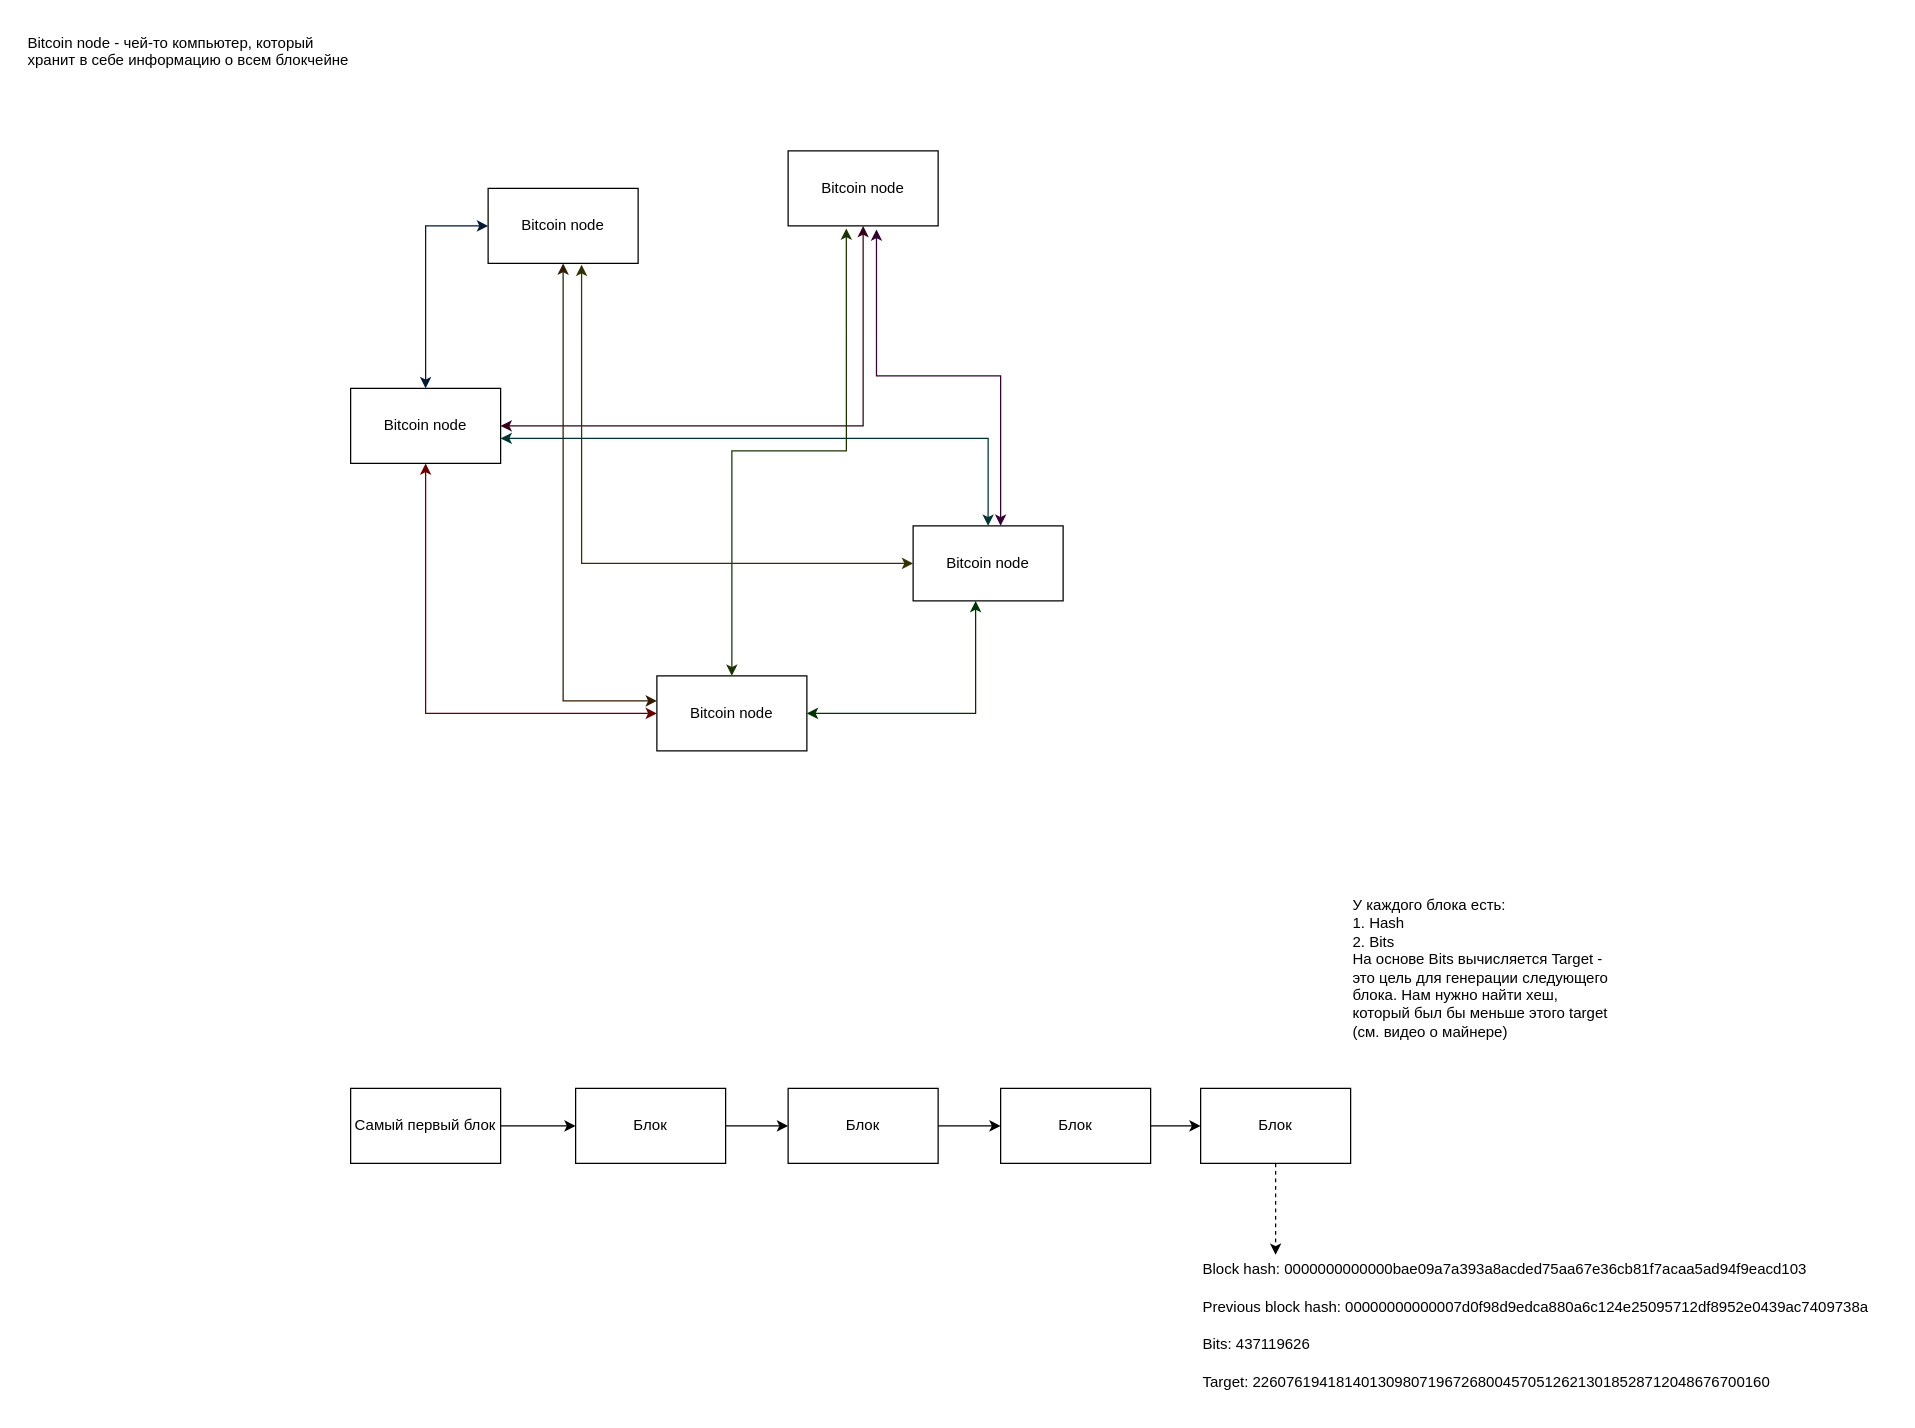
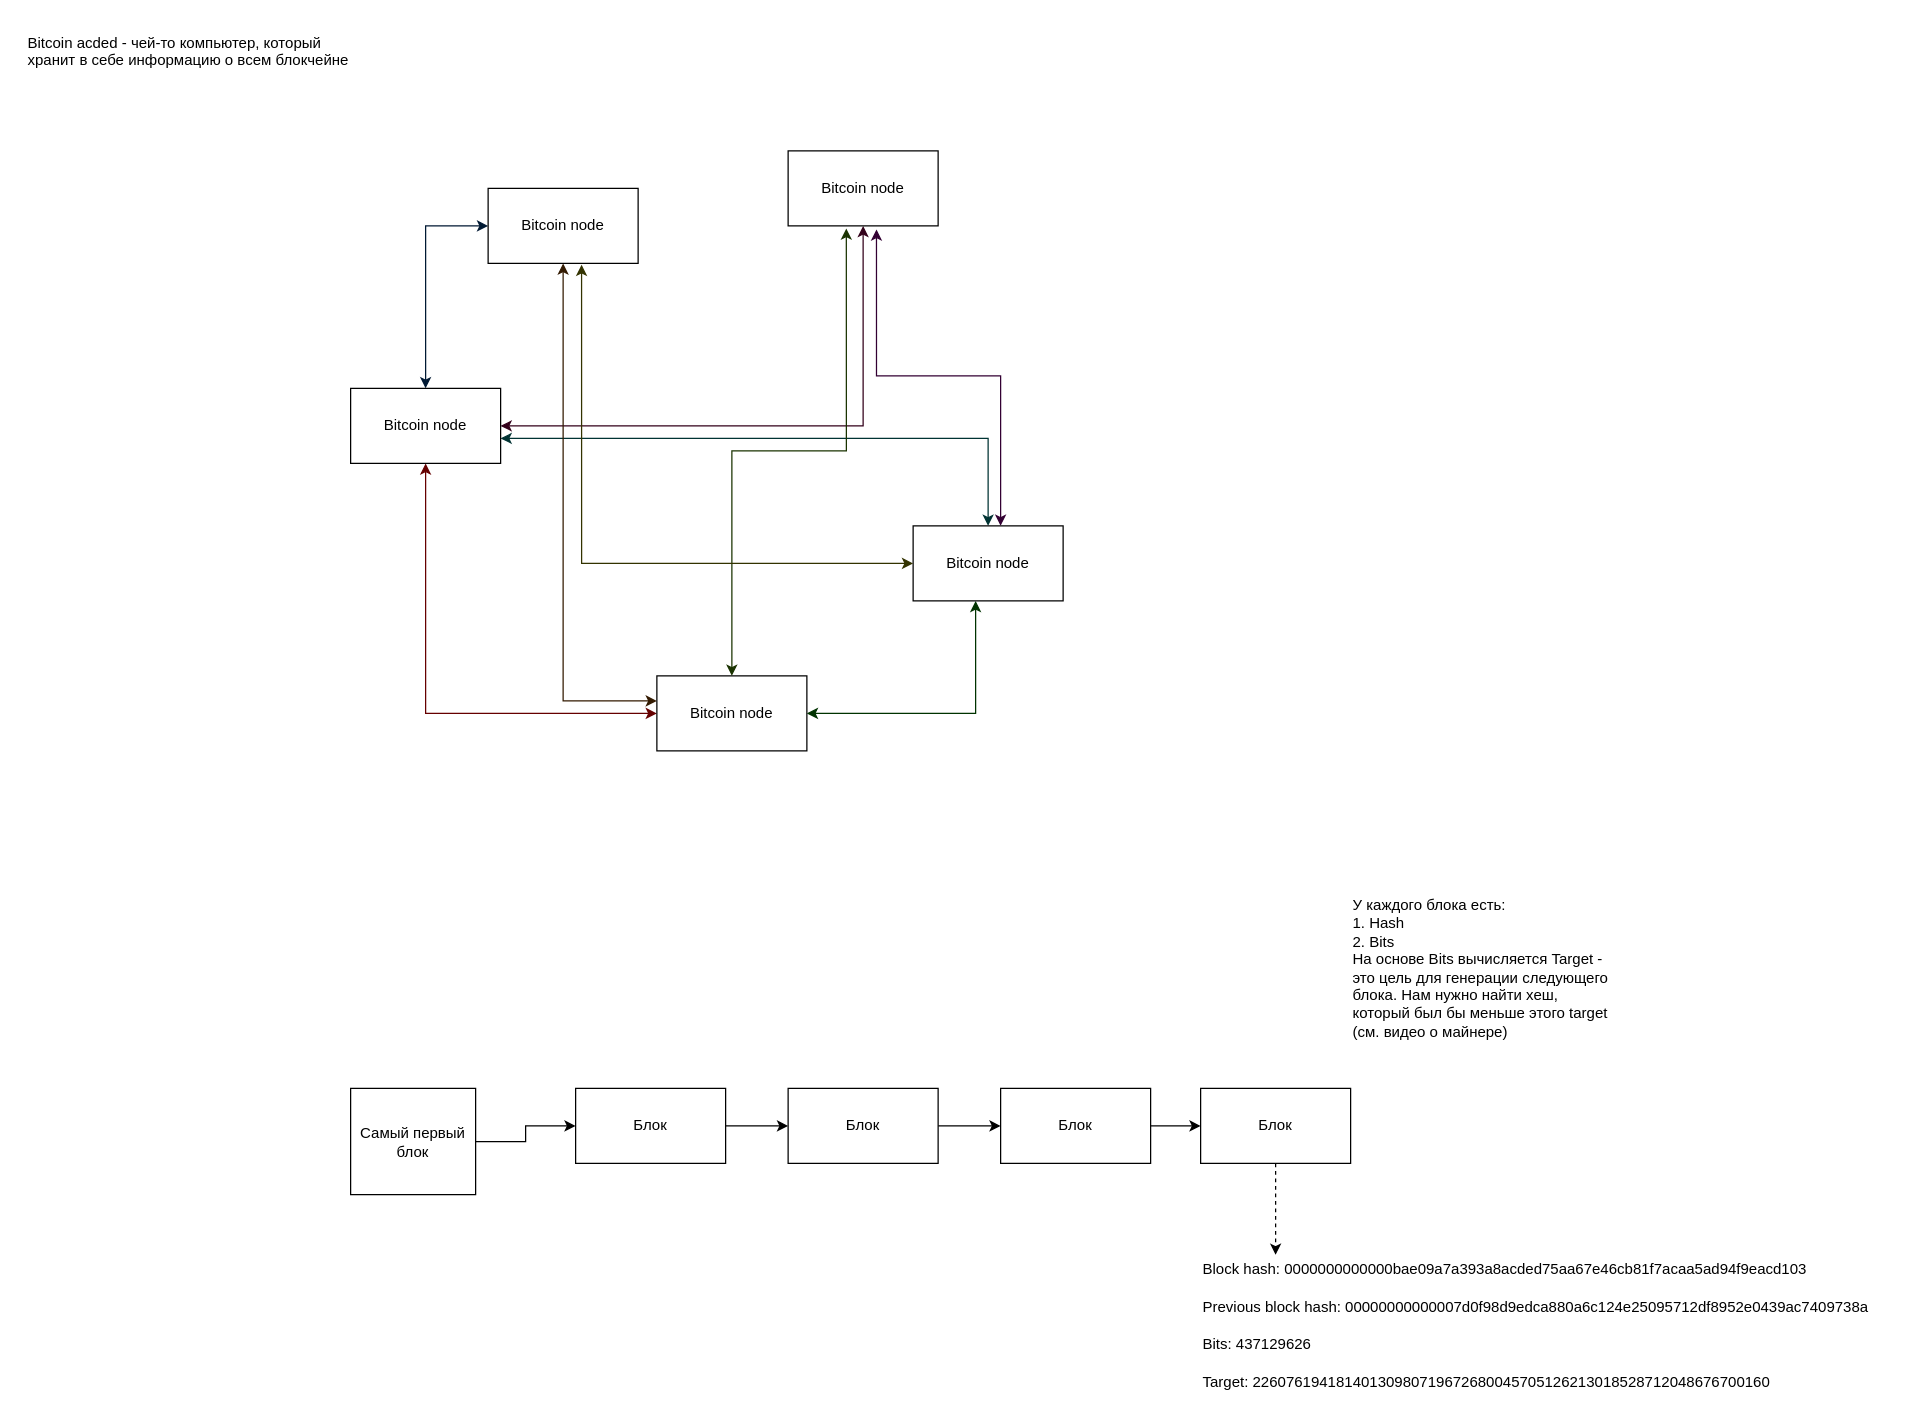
(189, 52) -> (189, 52)
(426, 1126) -> (413, 1141)
(1514, 1269) -> (1514, 1269)
(1262, 1344) -> (1262, 1344)
